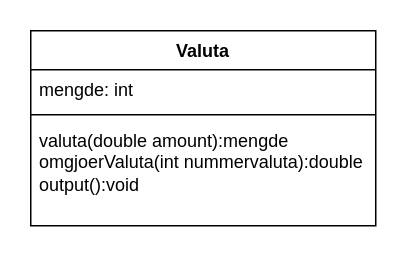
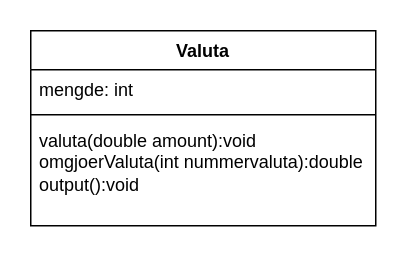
(205, 174) -> (205, 174)
